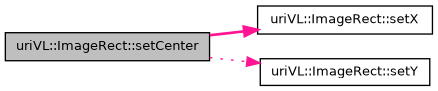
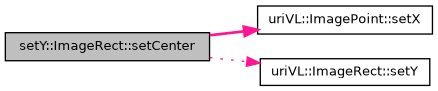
(345, 20) -> (345, 20)
(107, 47) -> (107, 47)
